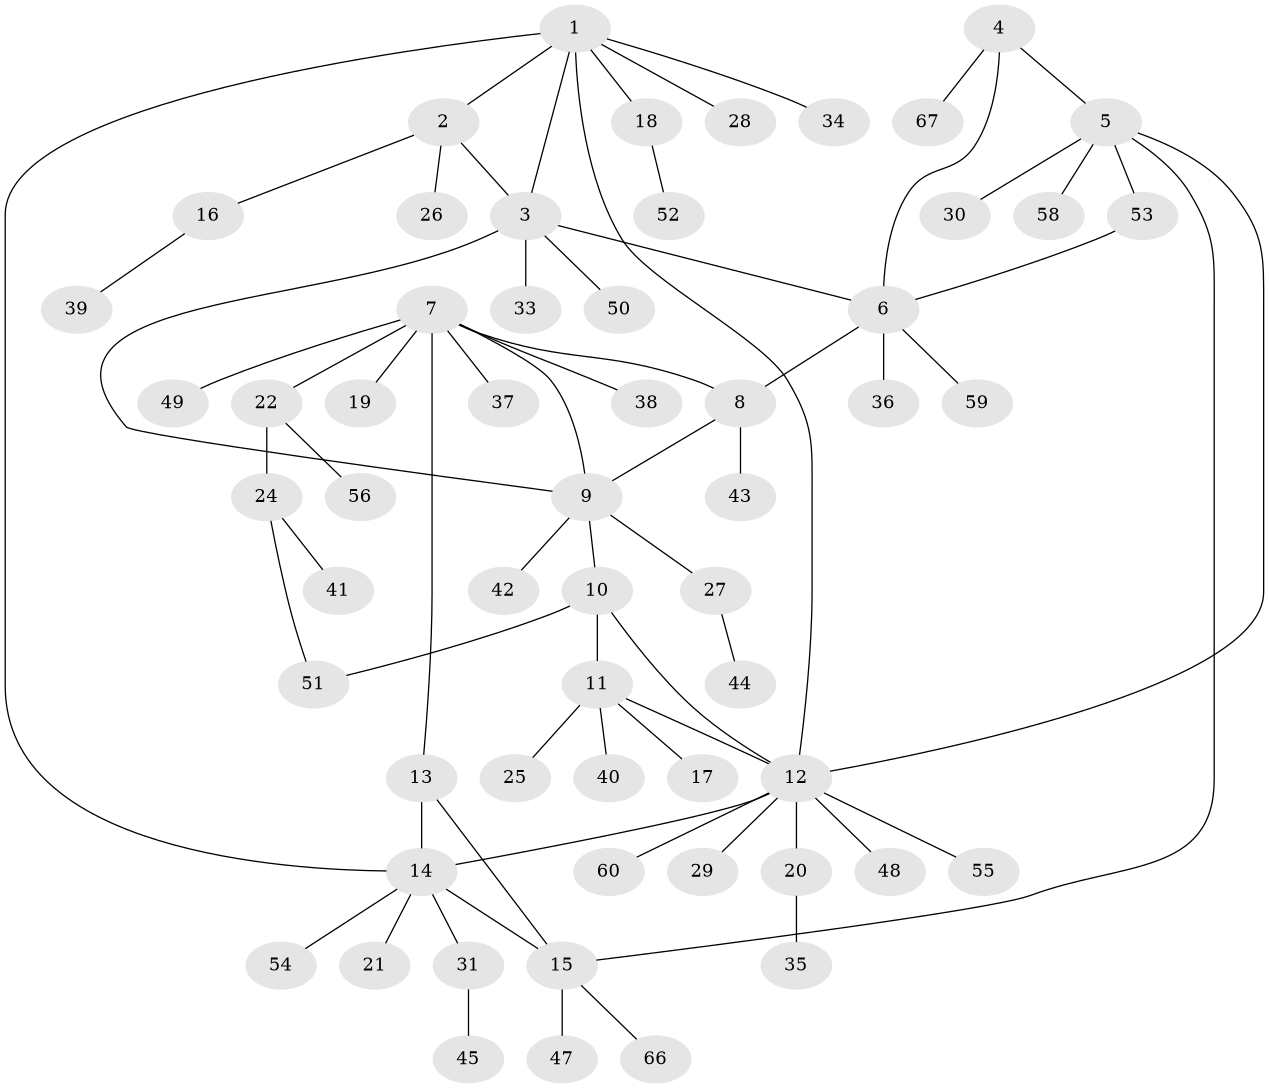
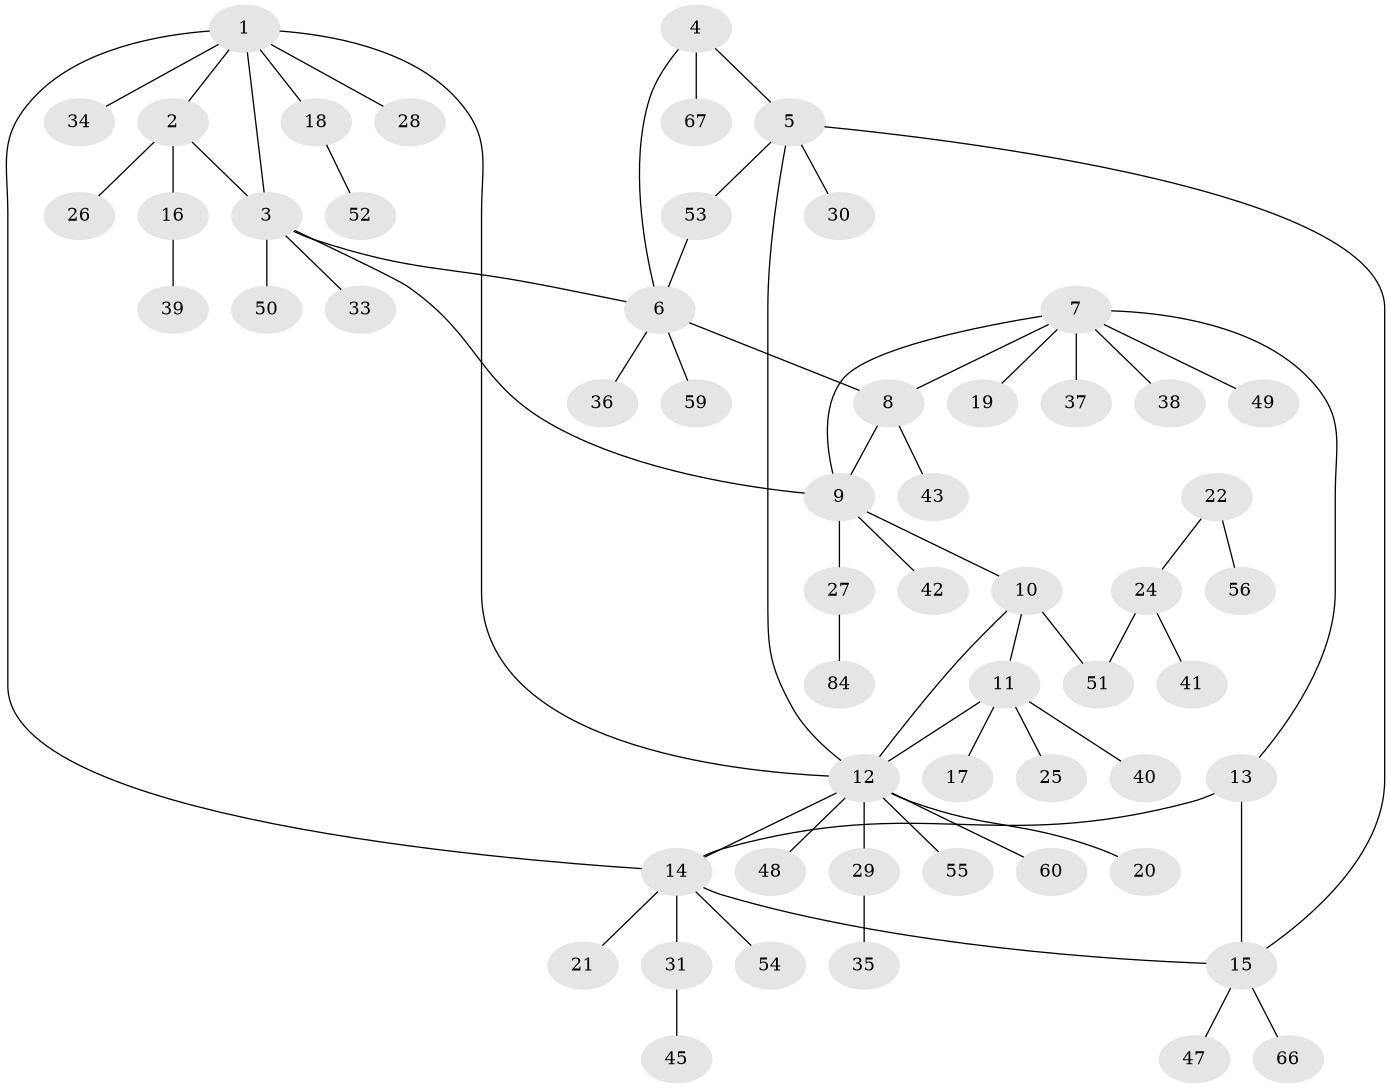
(1049, 216) -> none
(350, 356) -> none
(740, 685) -> (839, 685)
(796, 919) -> (864, 919)
